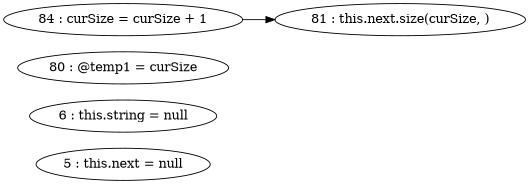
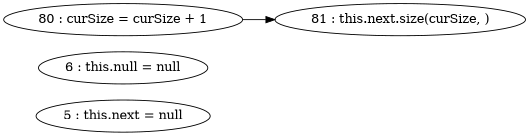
(123, 20) -> (123, 20)
(123, 68) -> none
(123, 116) -> (123, 68)
